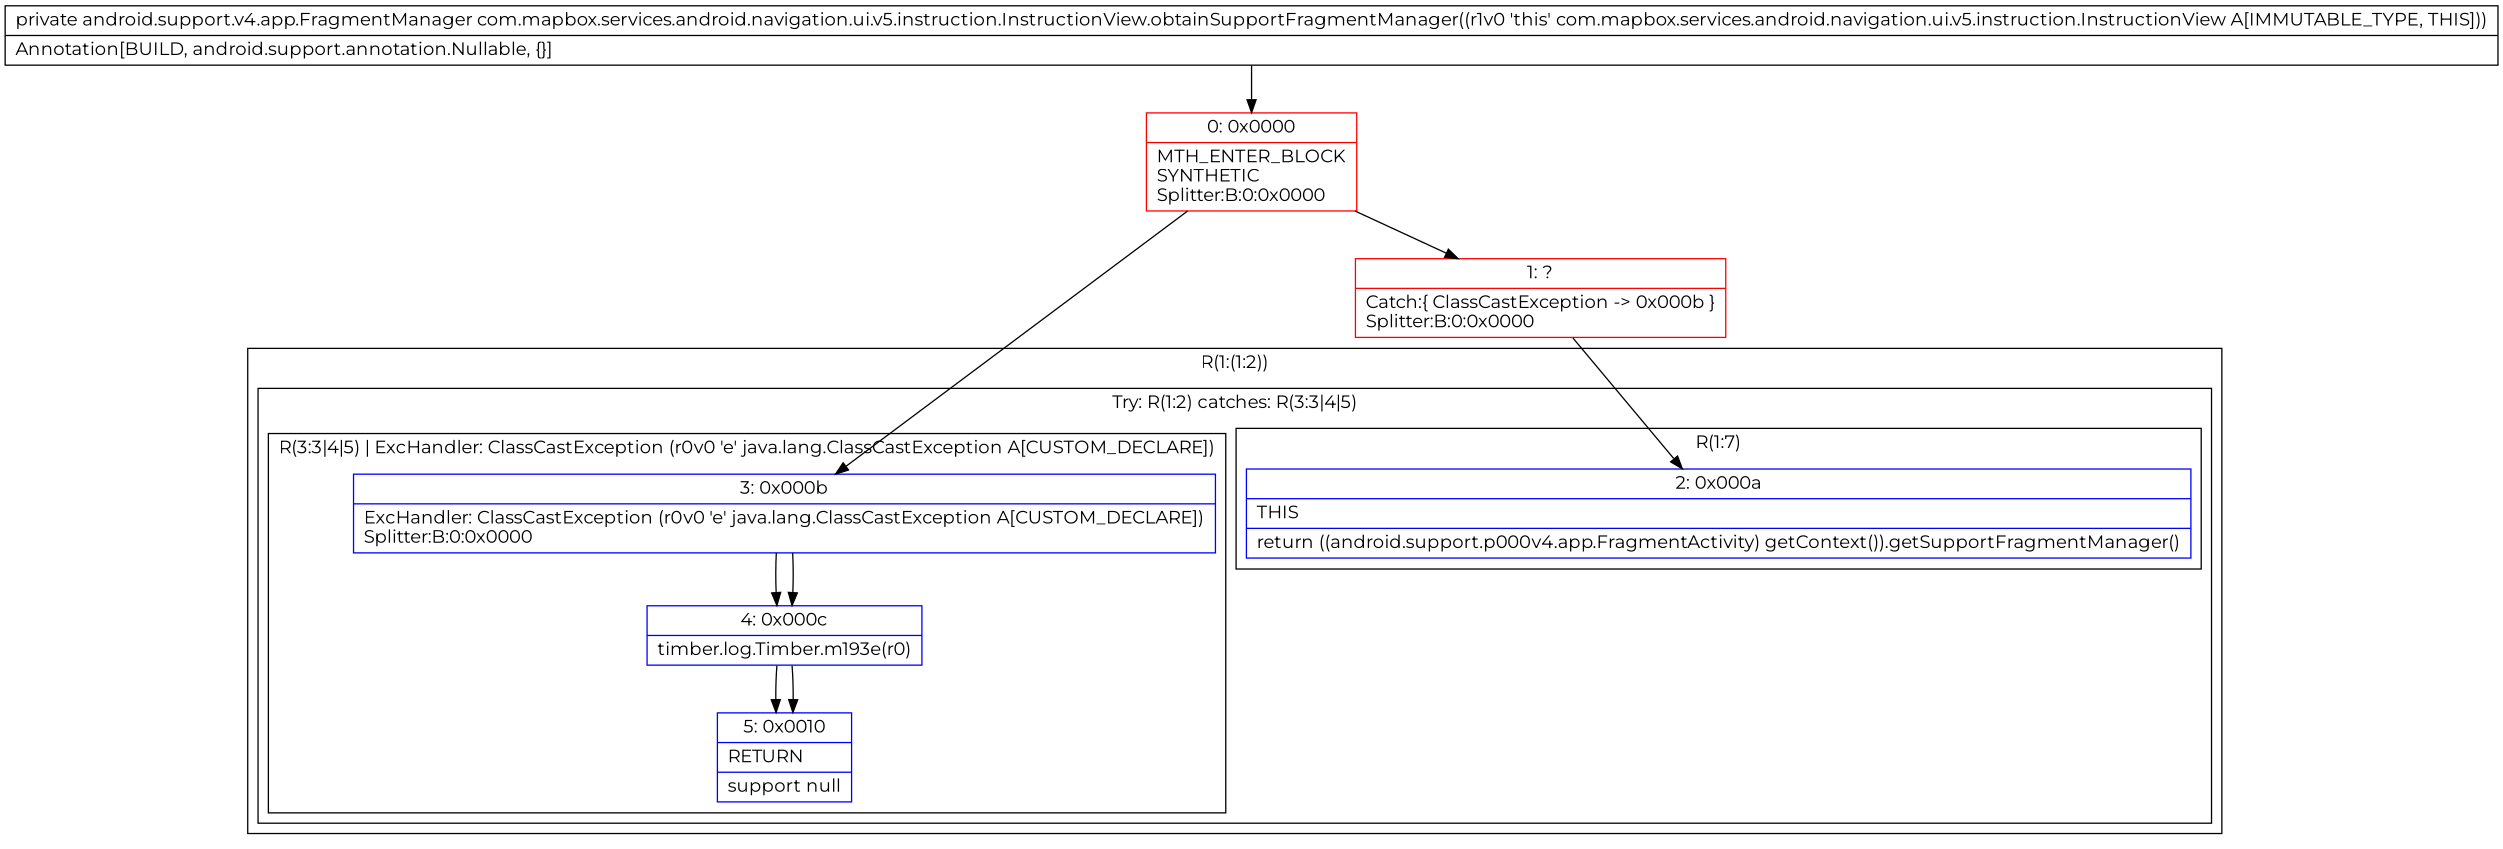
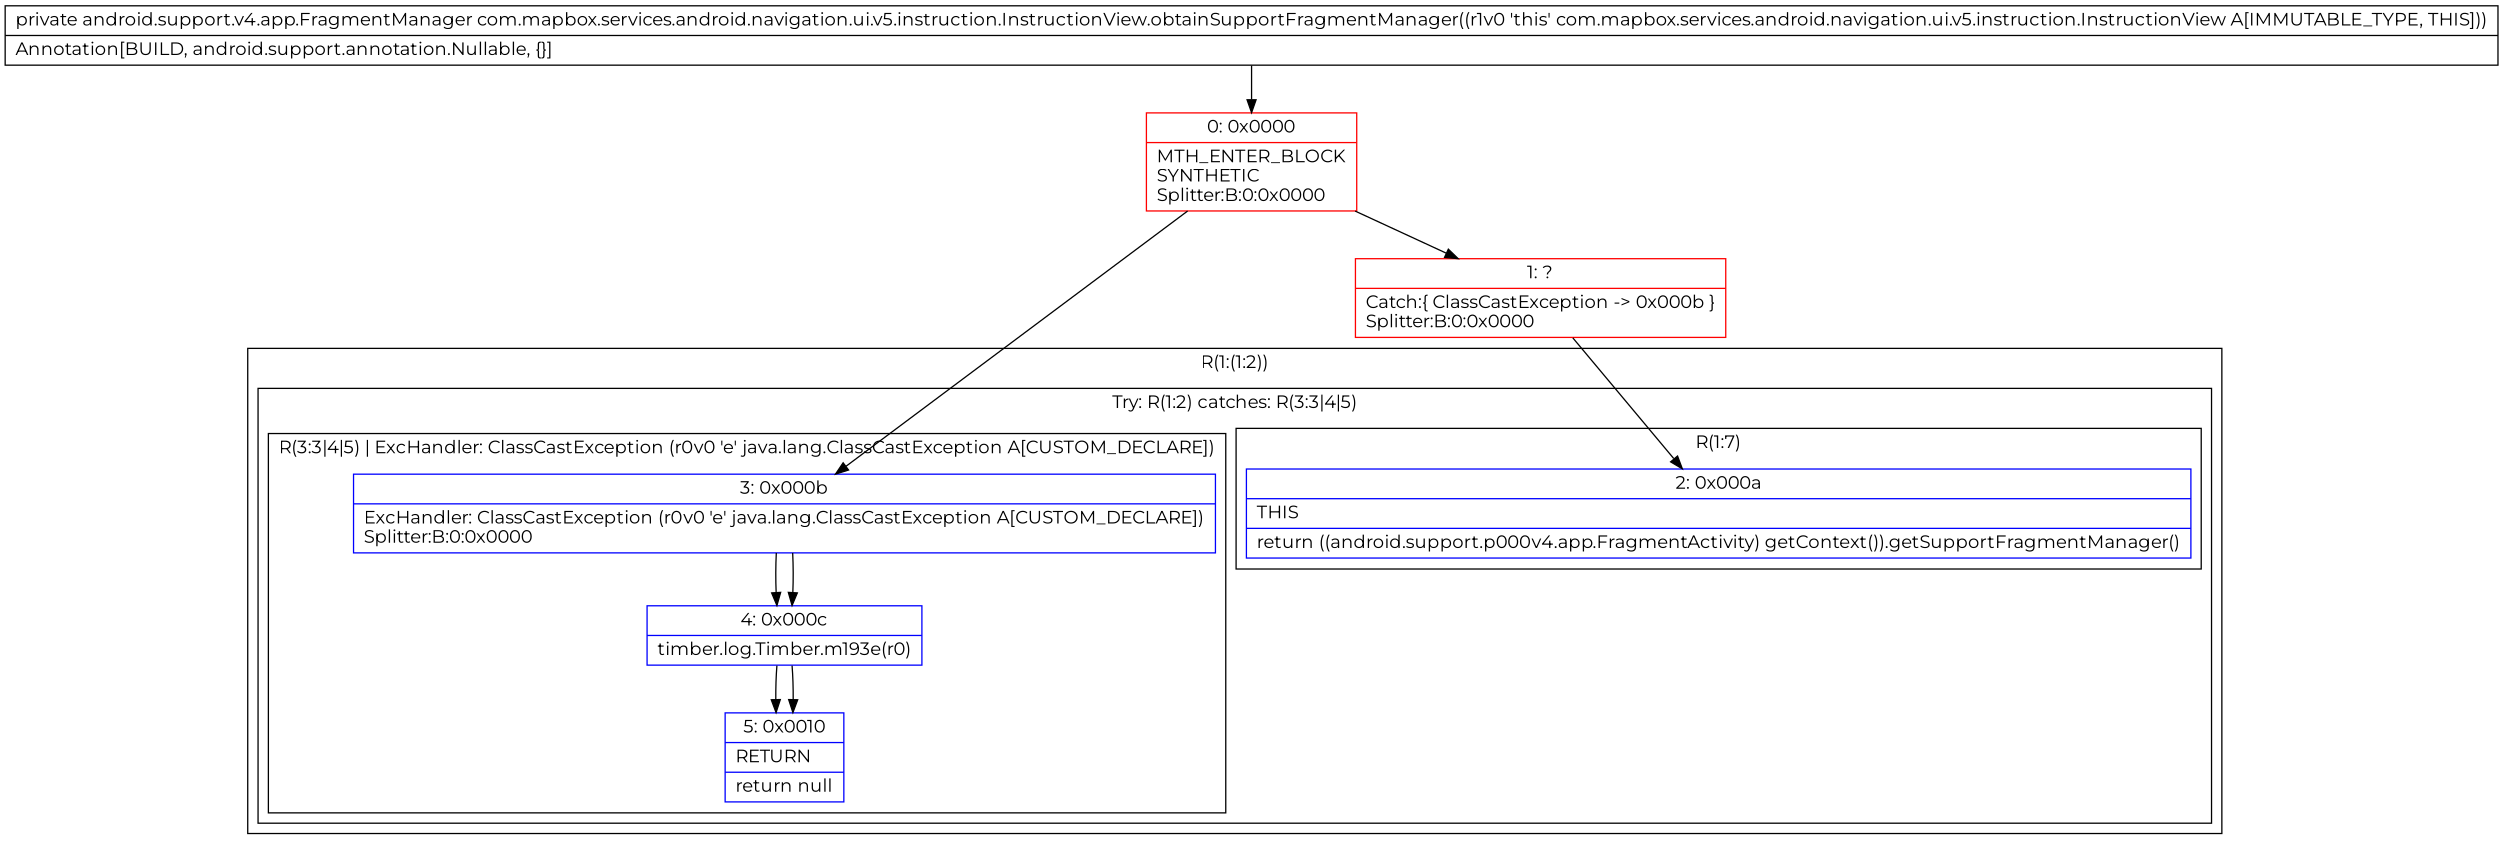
(784, 786) -> (784, 786)
